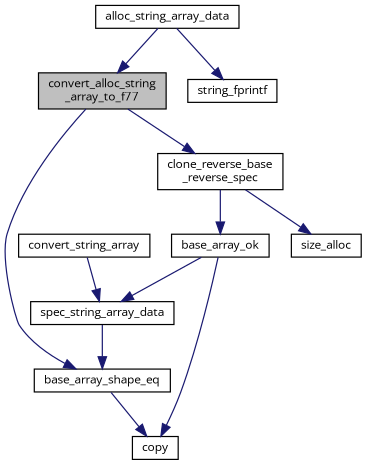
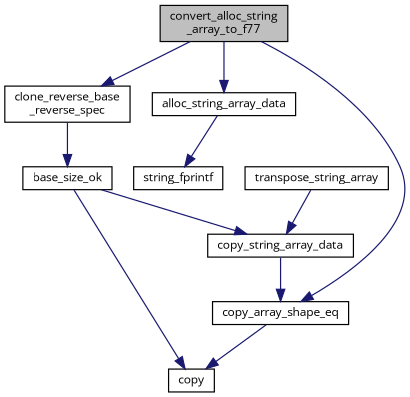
(142, 46) -> (224, 61)
(84, 246) -> (317, 178)
(220, 246) -> (67, 178)
(326, 246) -> none
(102, 313) -> (281, 246)
(102, 381) -> (281, 313)
